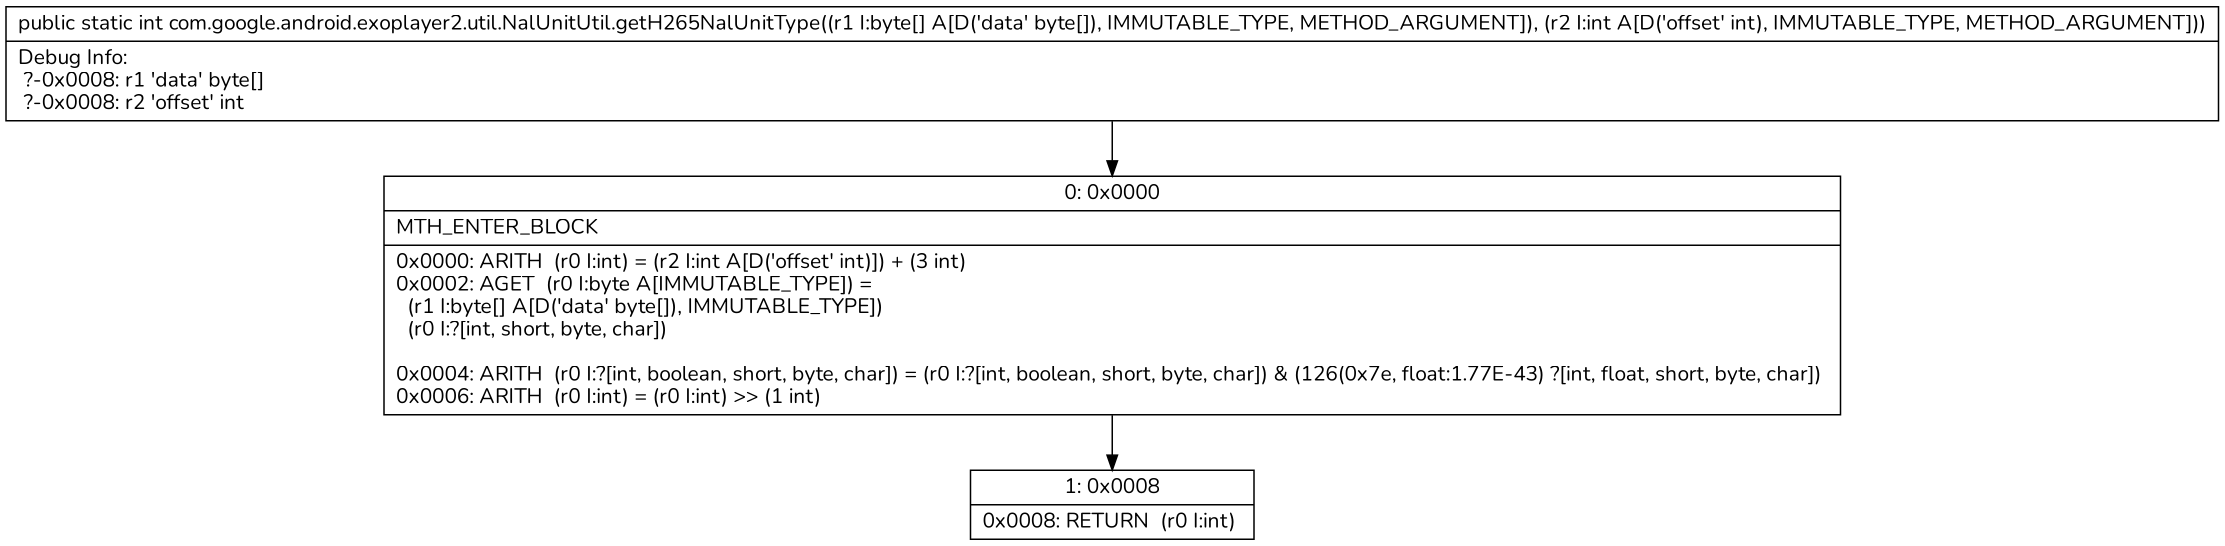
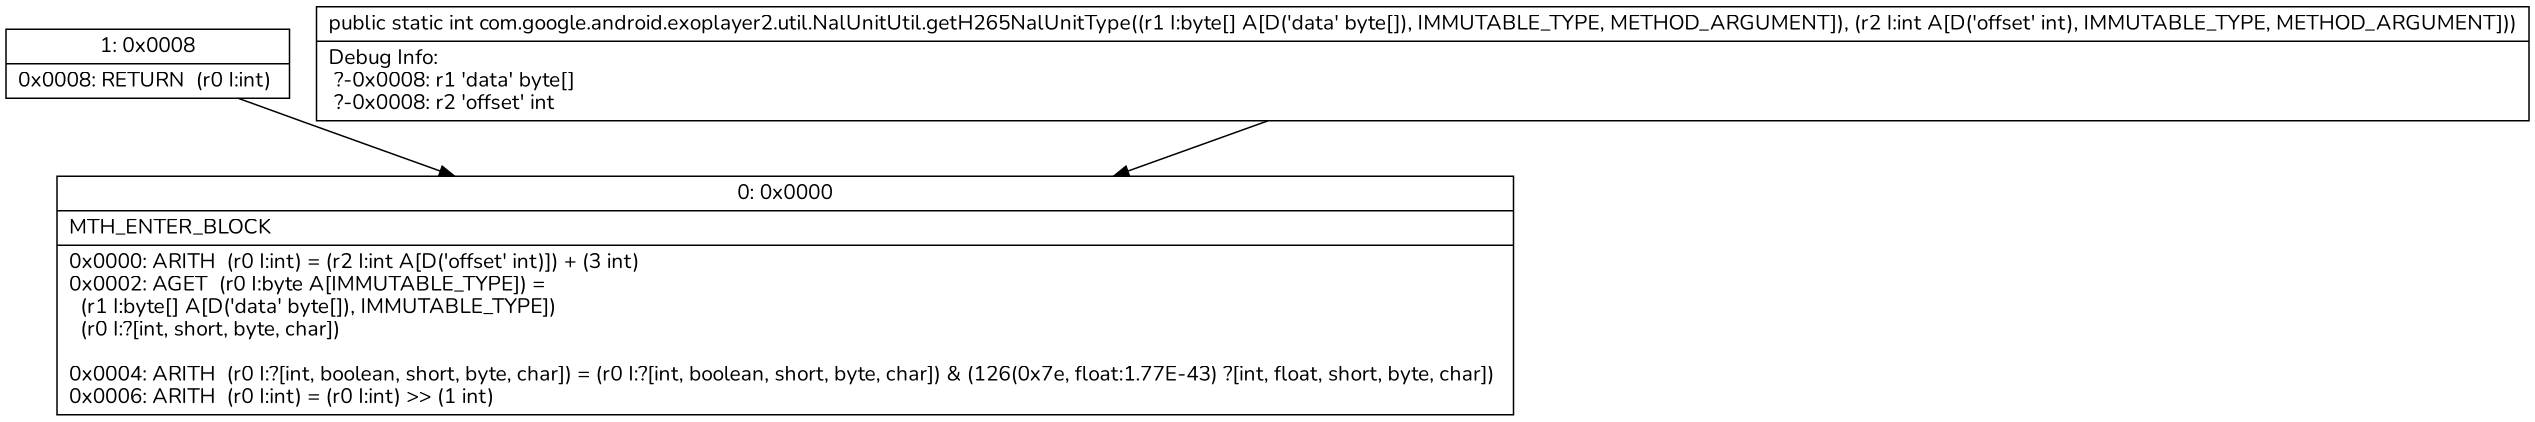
(1112, 435) -> (339, 135)
